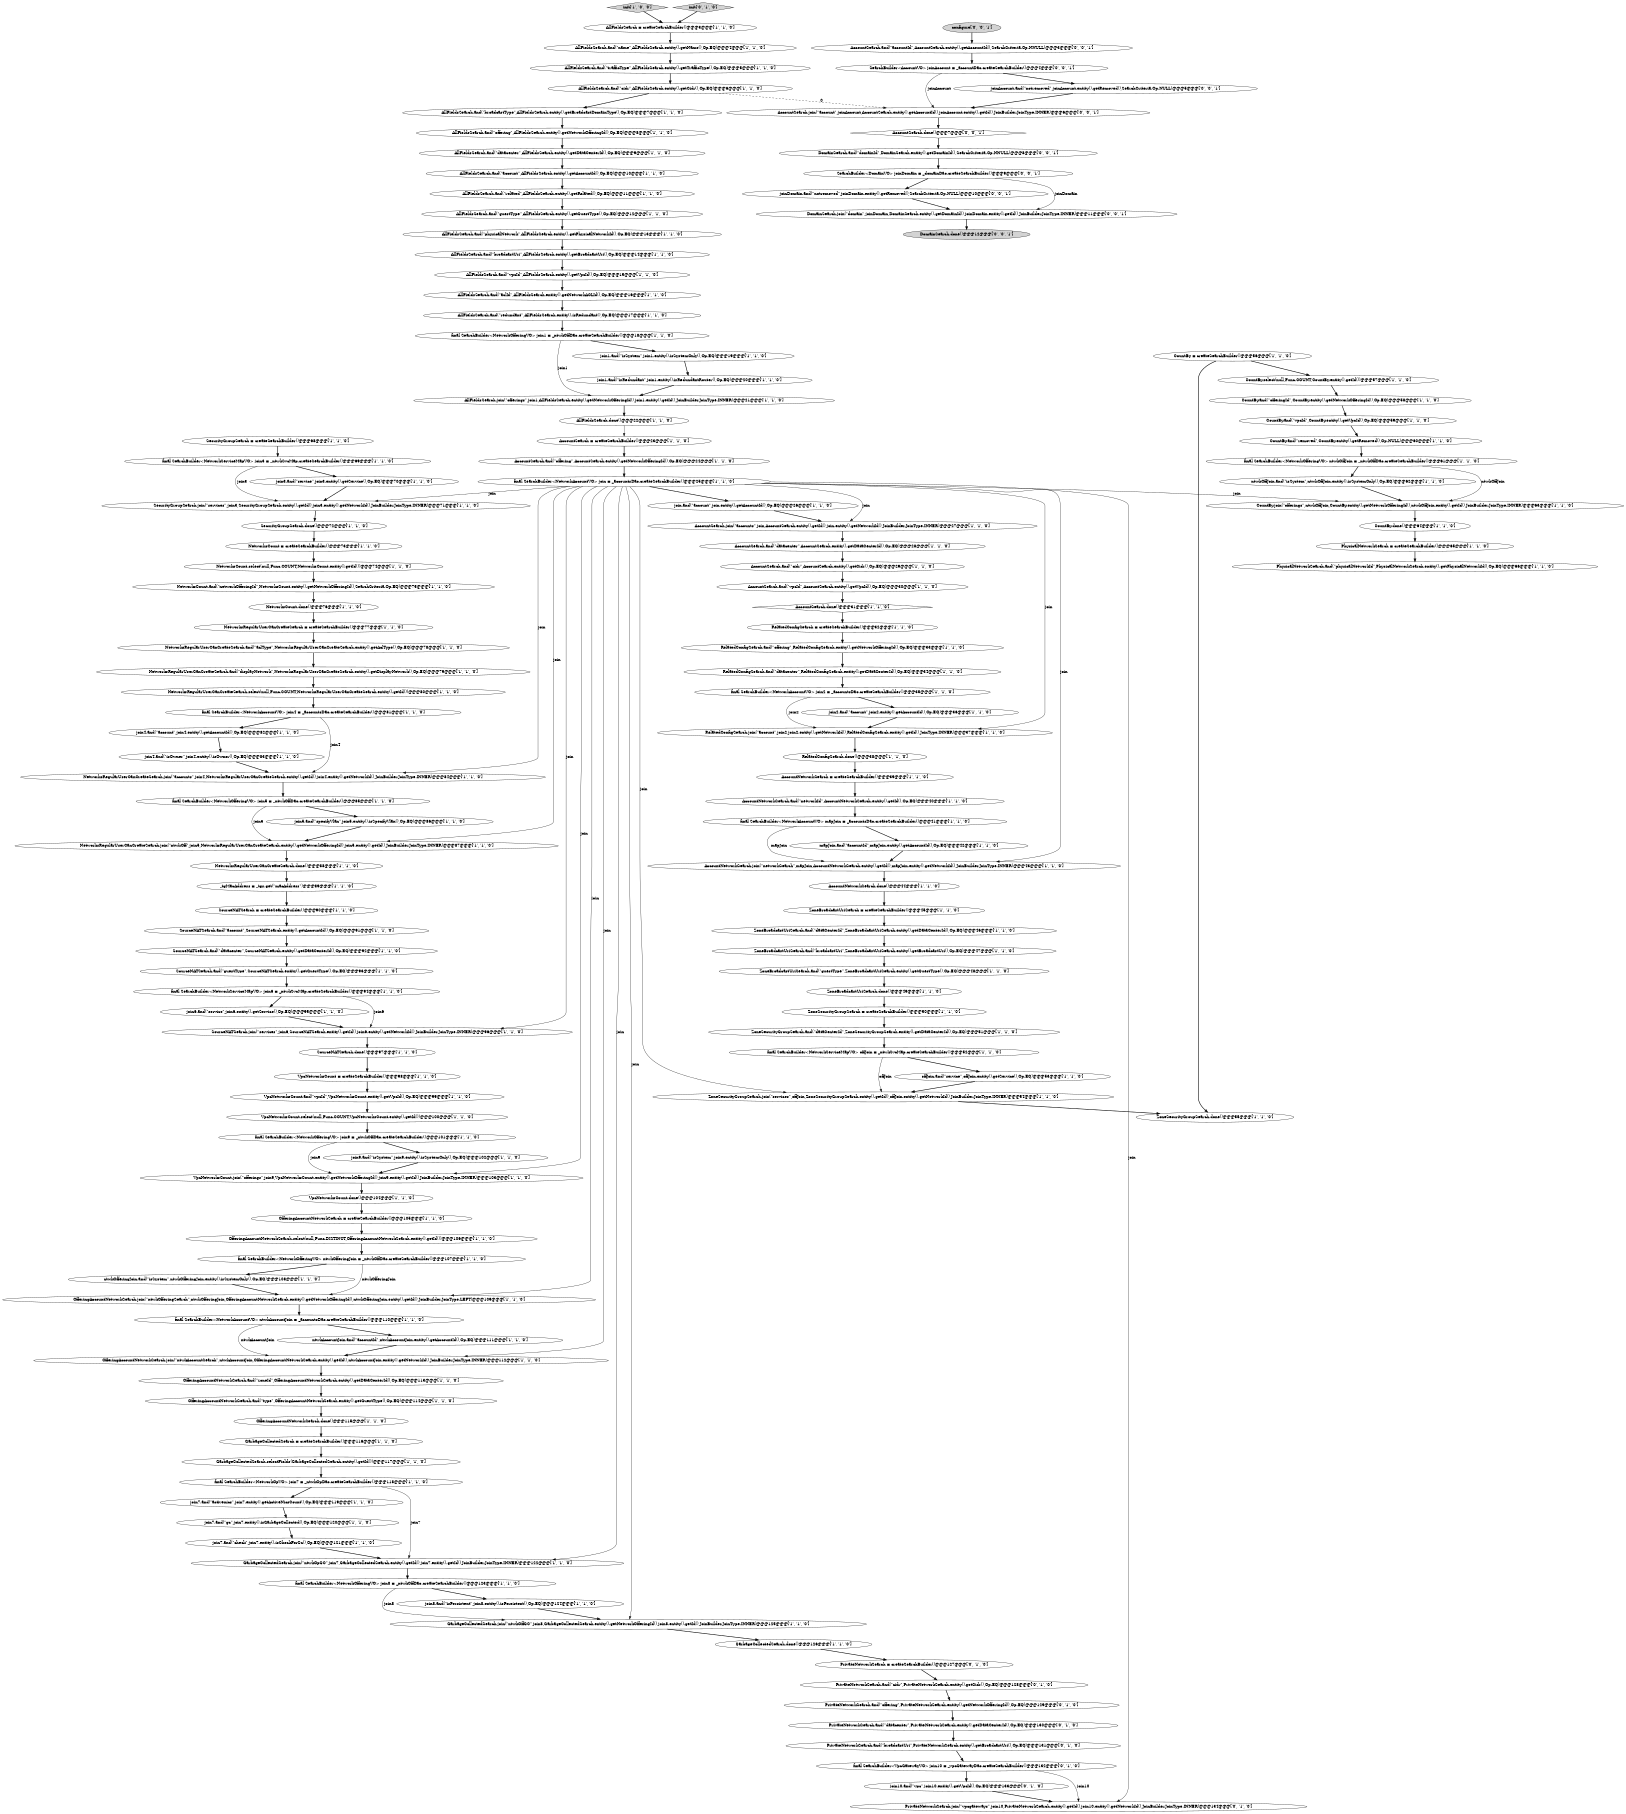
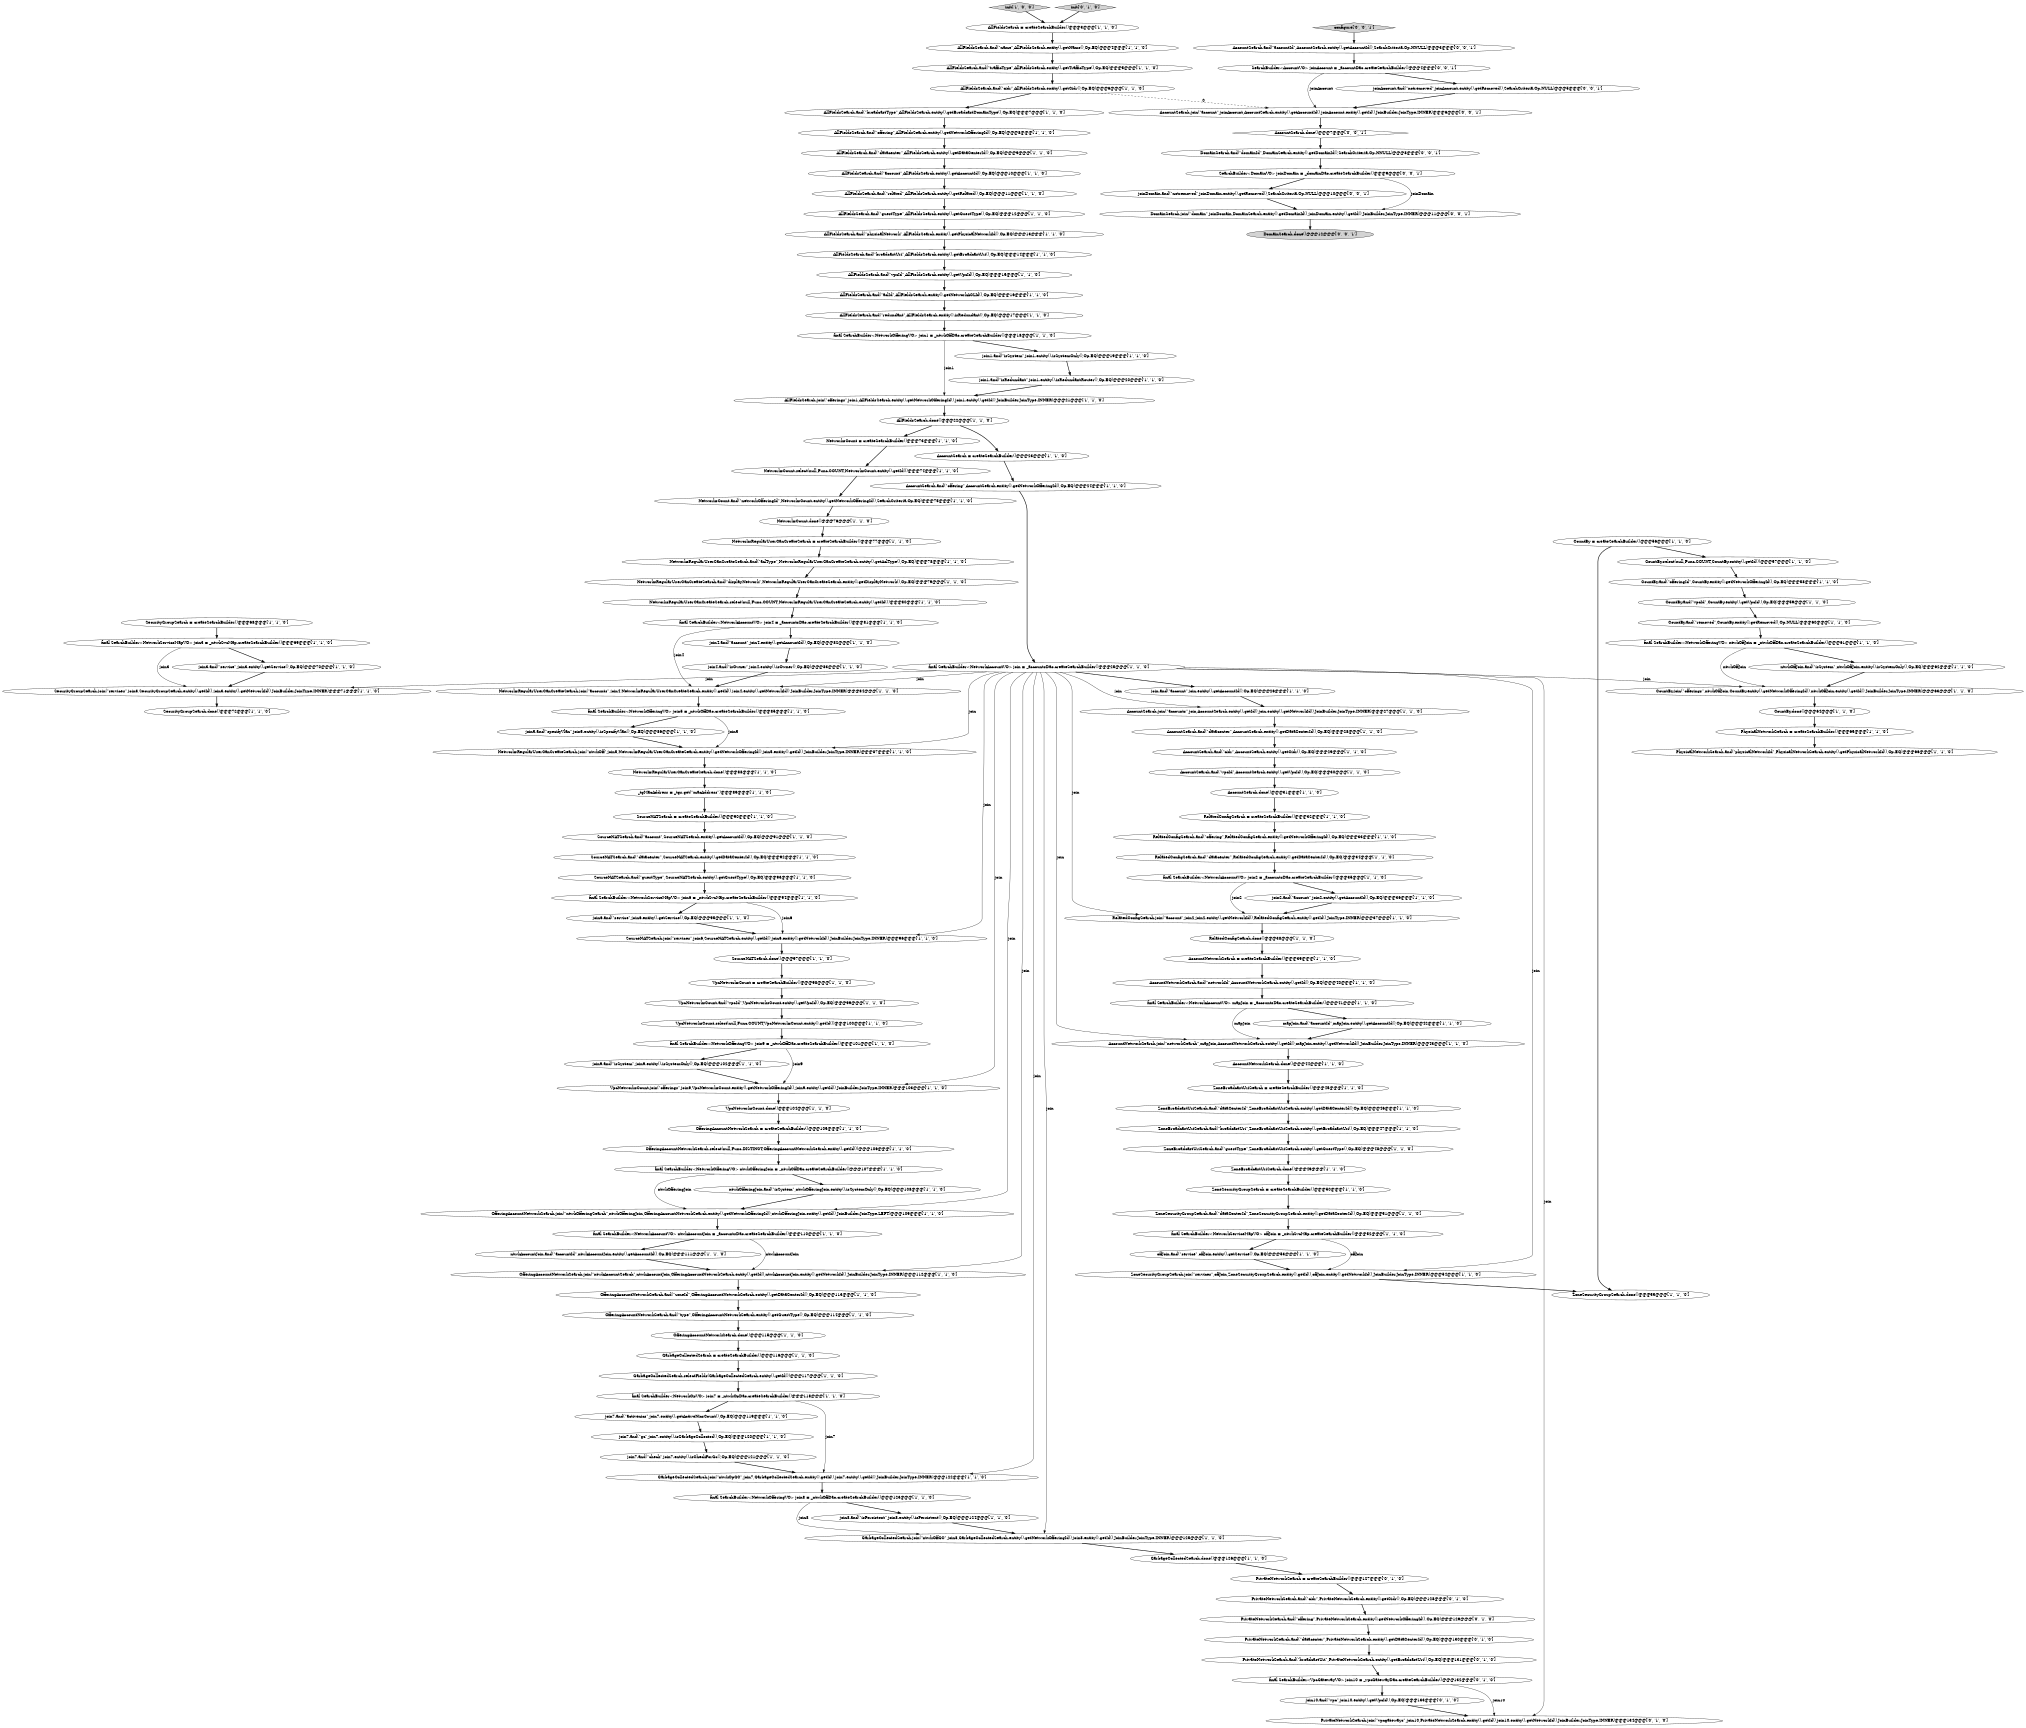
(972, 28) -> (1354, 28)
(624, 430) -> (980, 435)
(314, 535) -> (919, 430)
(842, 607) -> (1275, 793)
